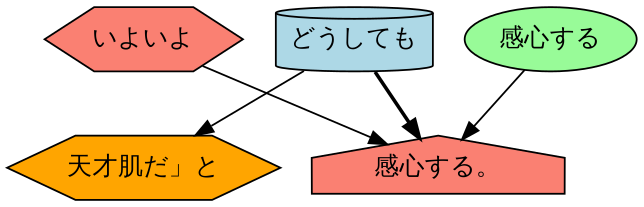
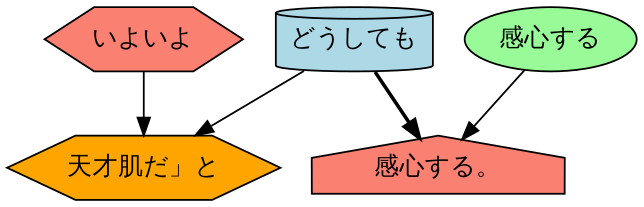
(287, 102) -> (144, 95)
